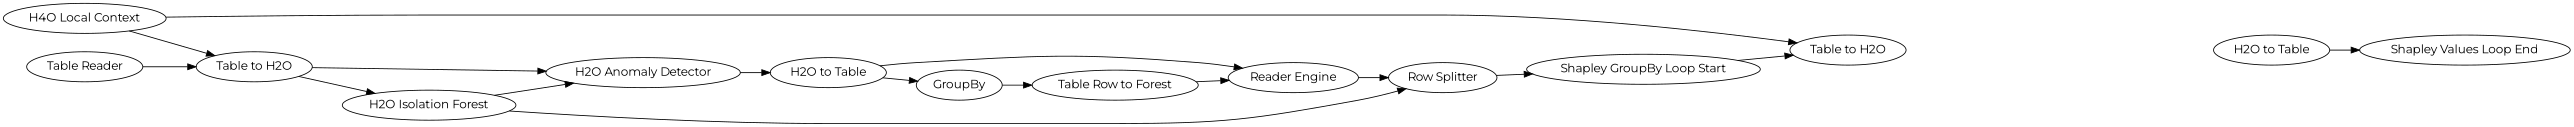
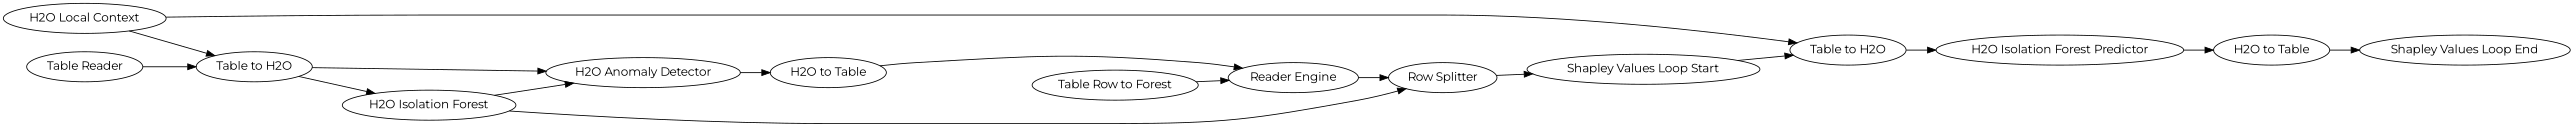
(85, 18) -> (85, 18)
none -> (2060, 50)
(1643, 69) -> (1643, 69)
(959, 85) -> none
